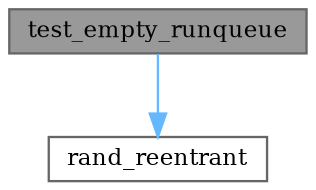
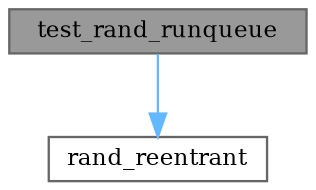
(158, 31) -> (158, 31)
